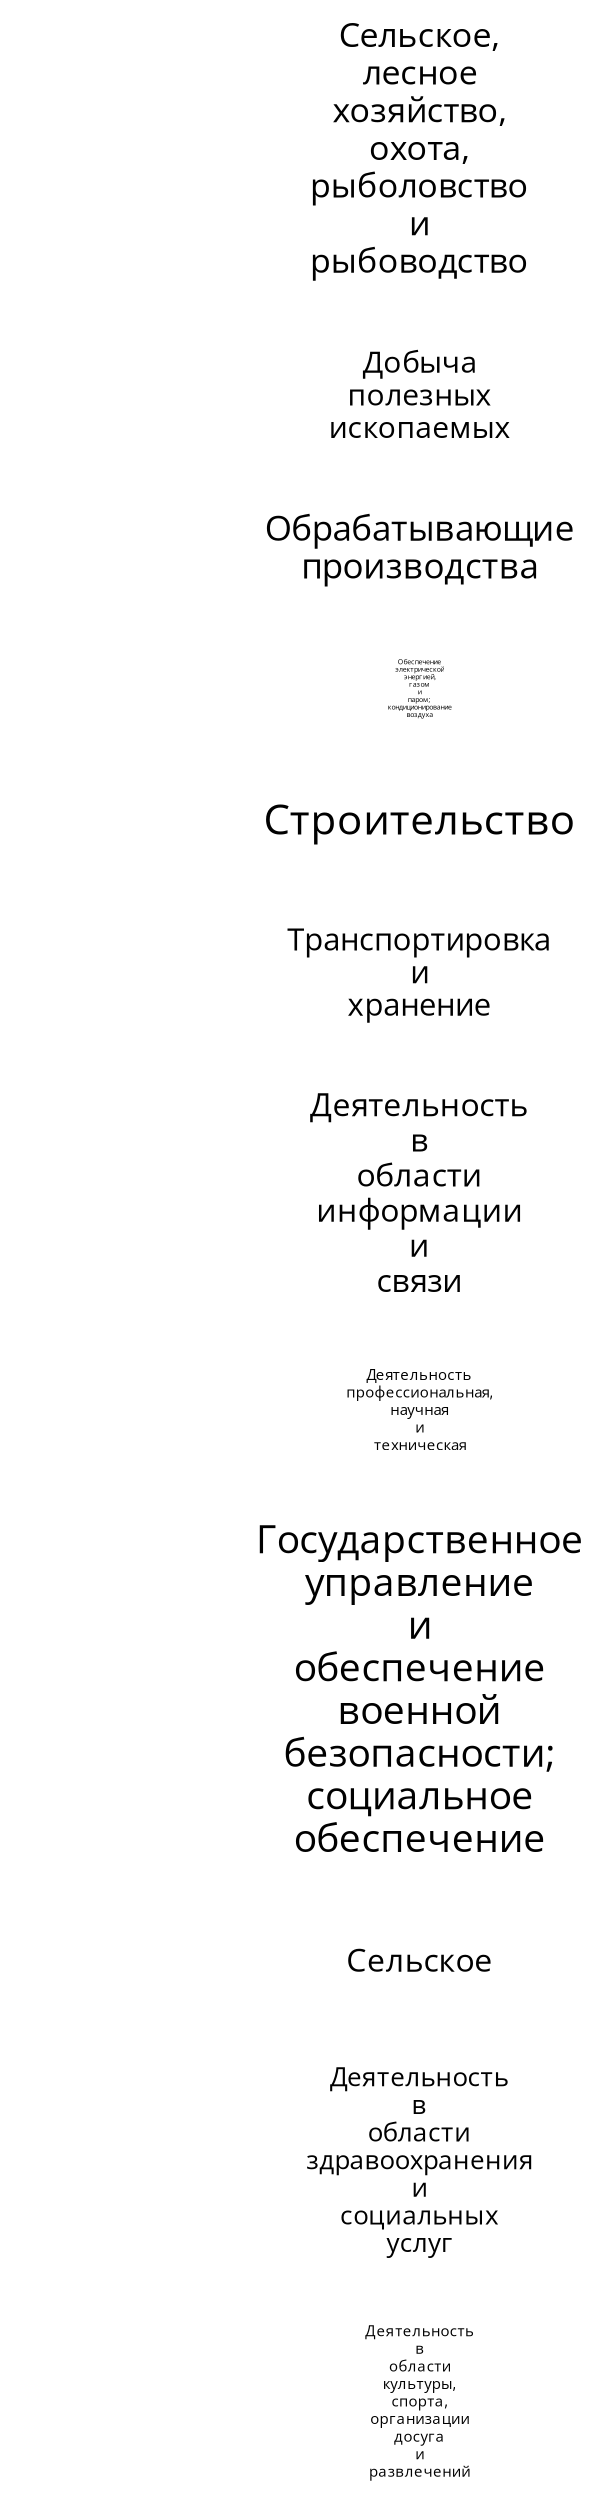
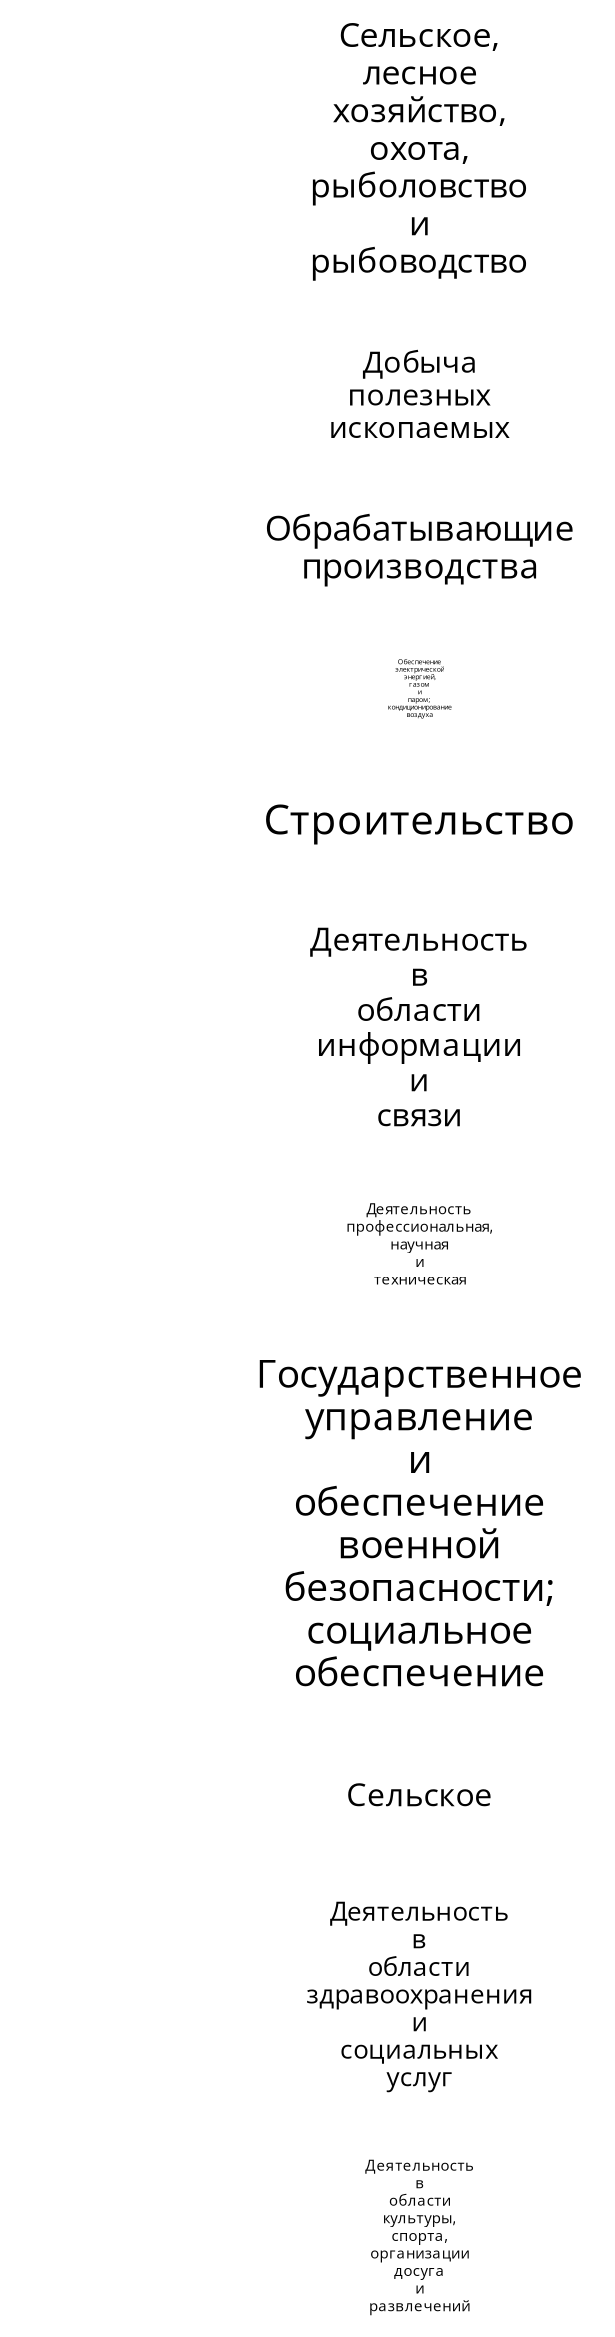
(420, 975) -> none
